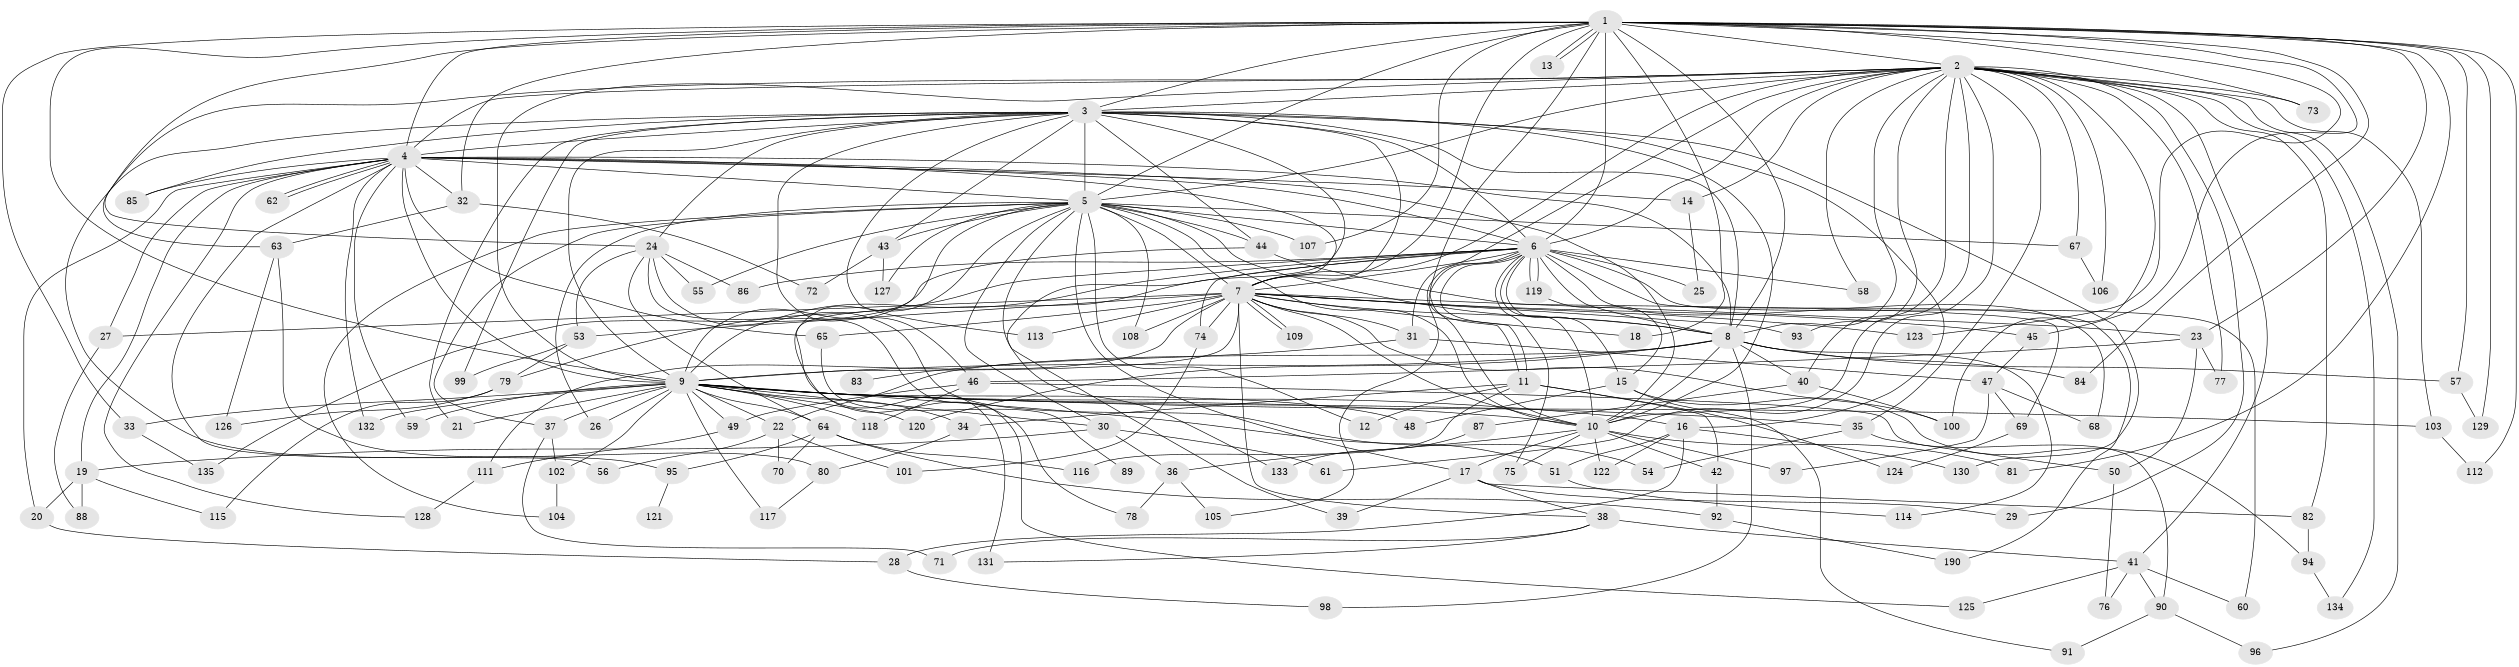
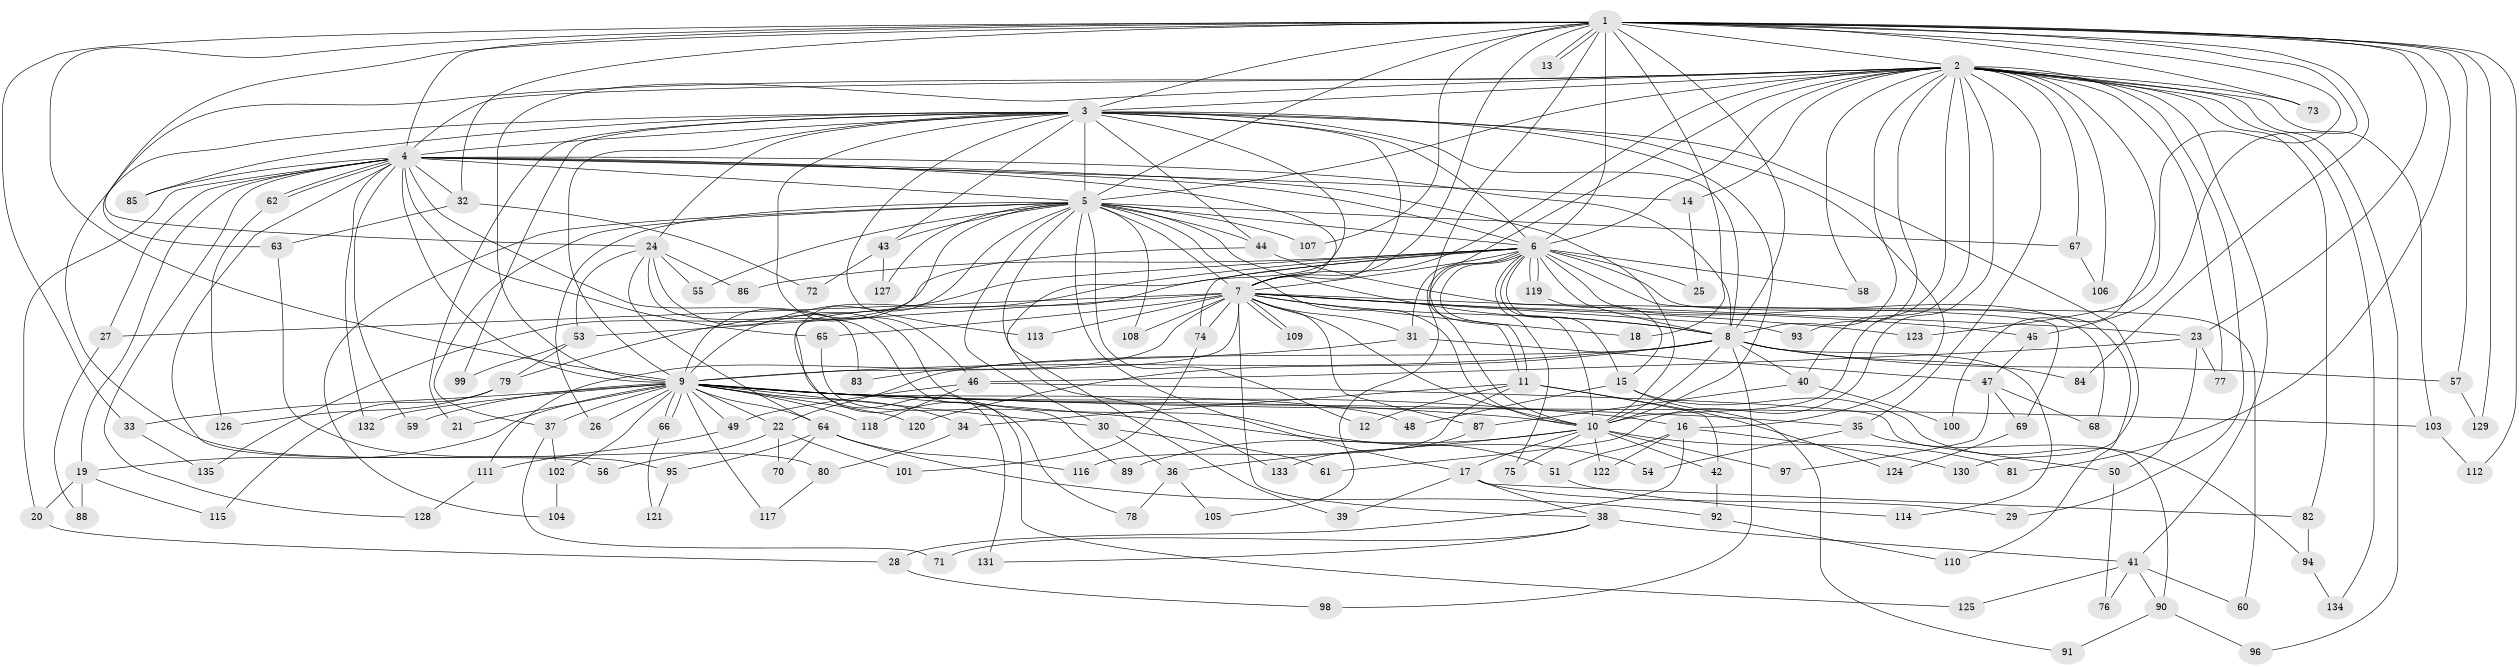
none -> (618, 299)
(250, 337) -> (212, 305)
(1677, 376) -> (1337, 384)
none -> (665, 428)
none -> (1302, 441)
(568, 449) -> (430, 450)
(1952, 563) -> (1952, 563)
